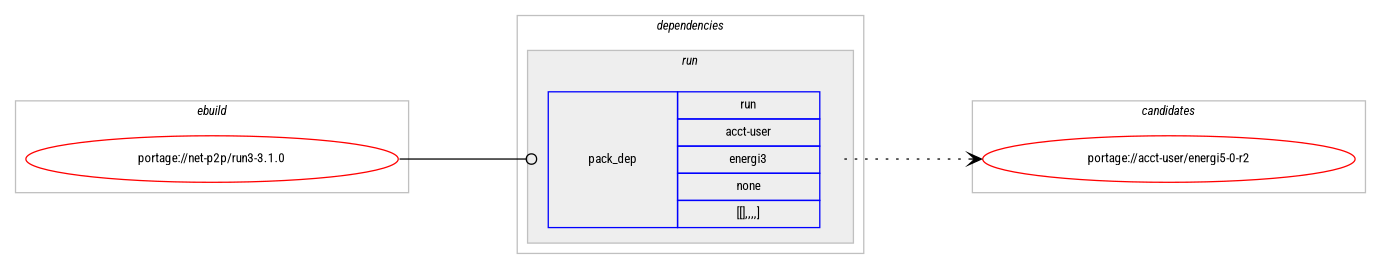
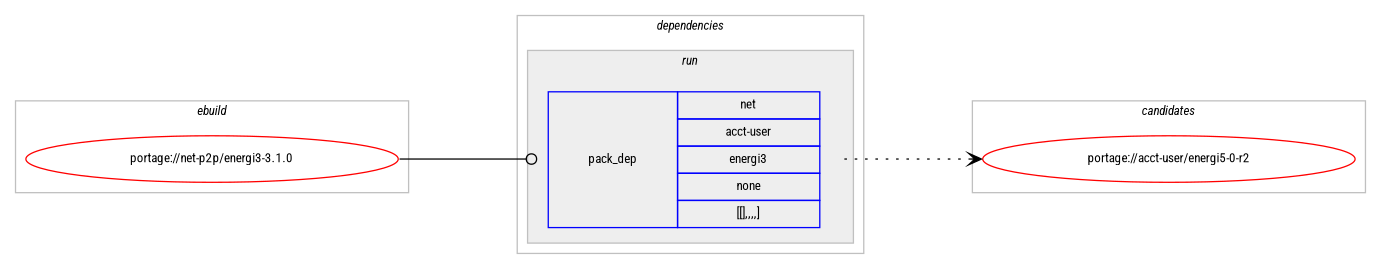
(749, 105) -> (749, 105)
(212, 159) -> (212, 159)
